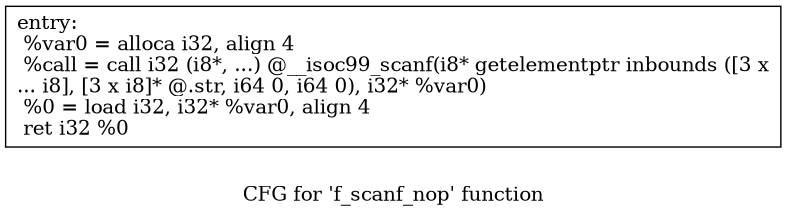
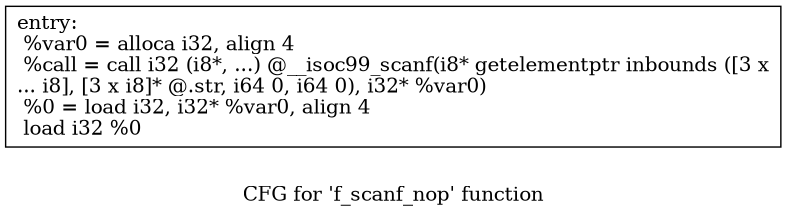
(73, 129) -> (79, 129)
